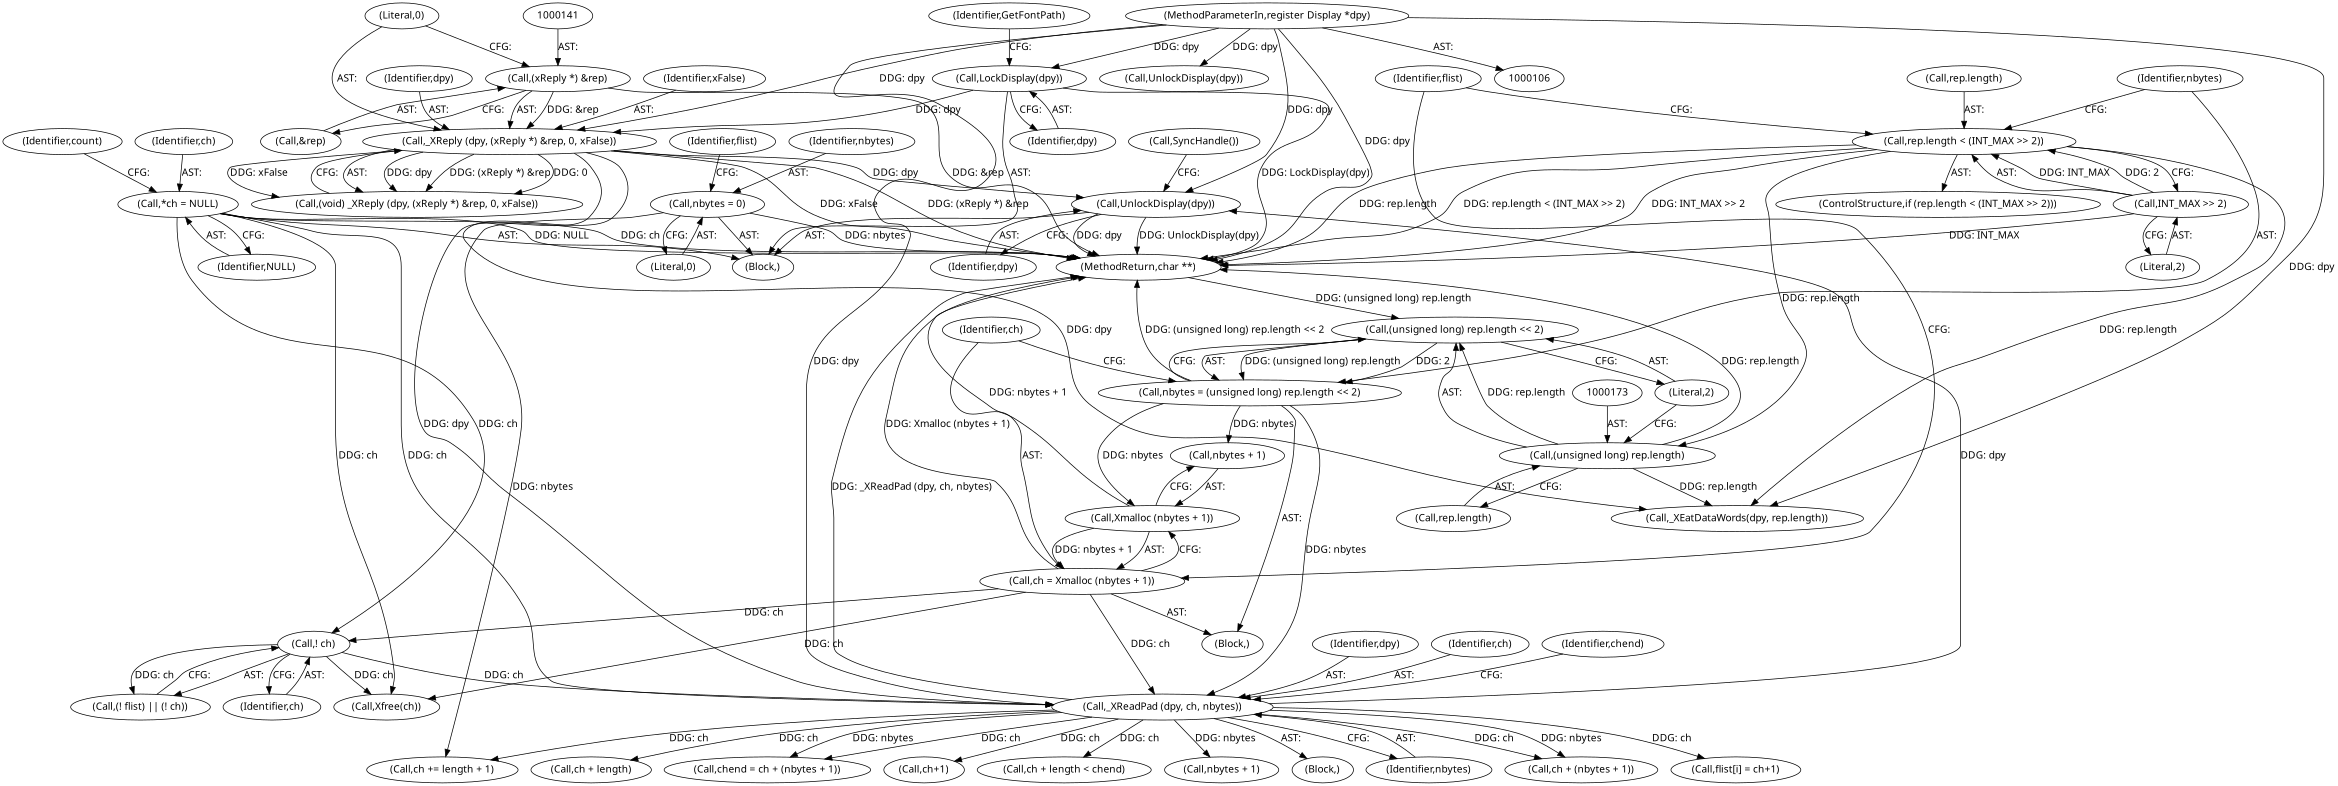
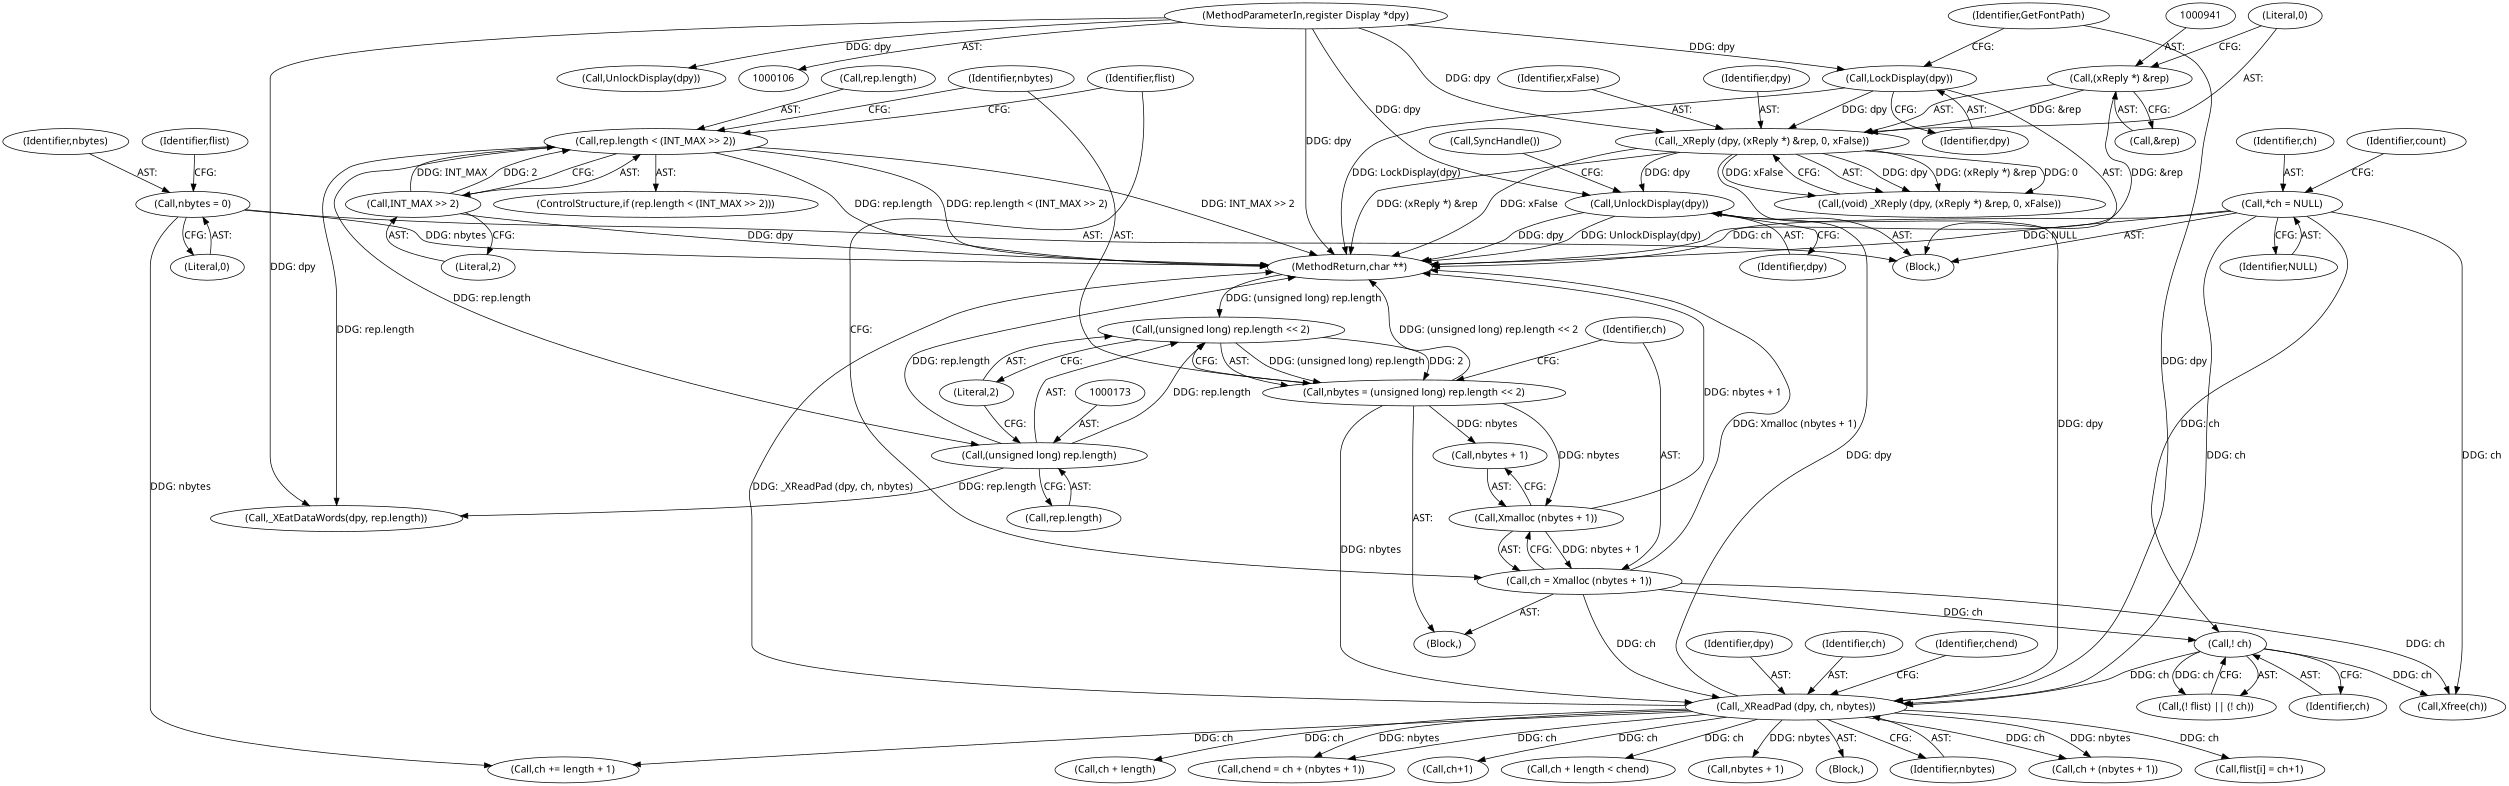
(558, 16) -> (2201, 16)
(875, 199) -> (2165, 401)
(1984, 236) -> (771, 236)
(919, 289) -> none
